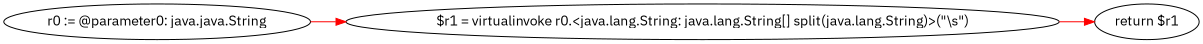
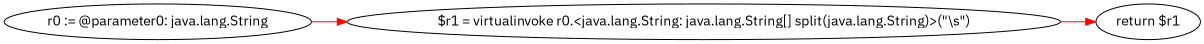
(157, 22) -> (158, 22)
